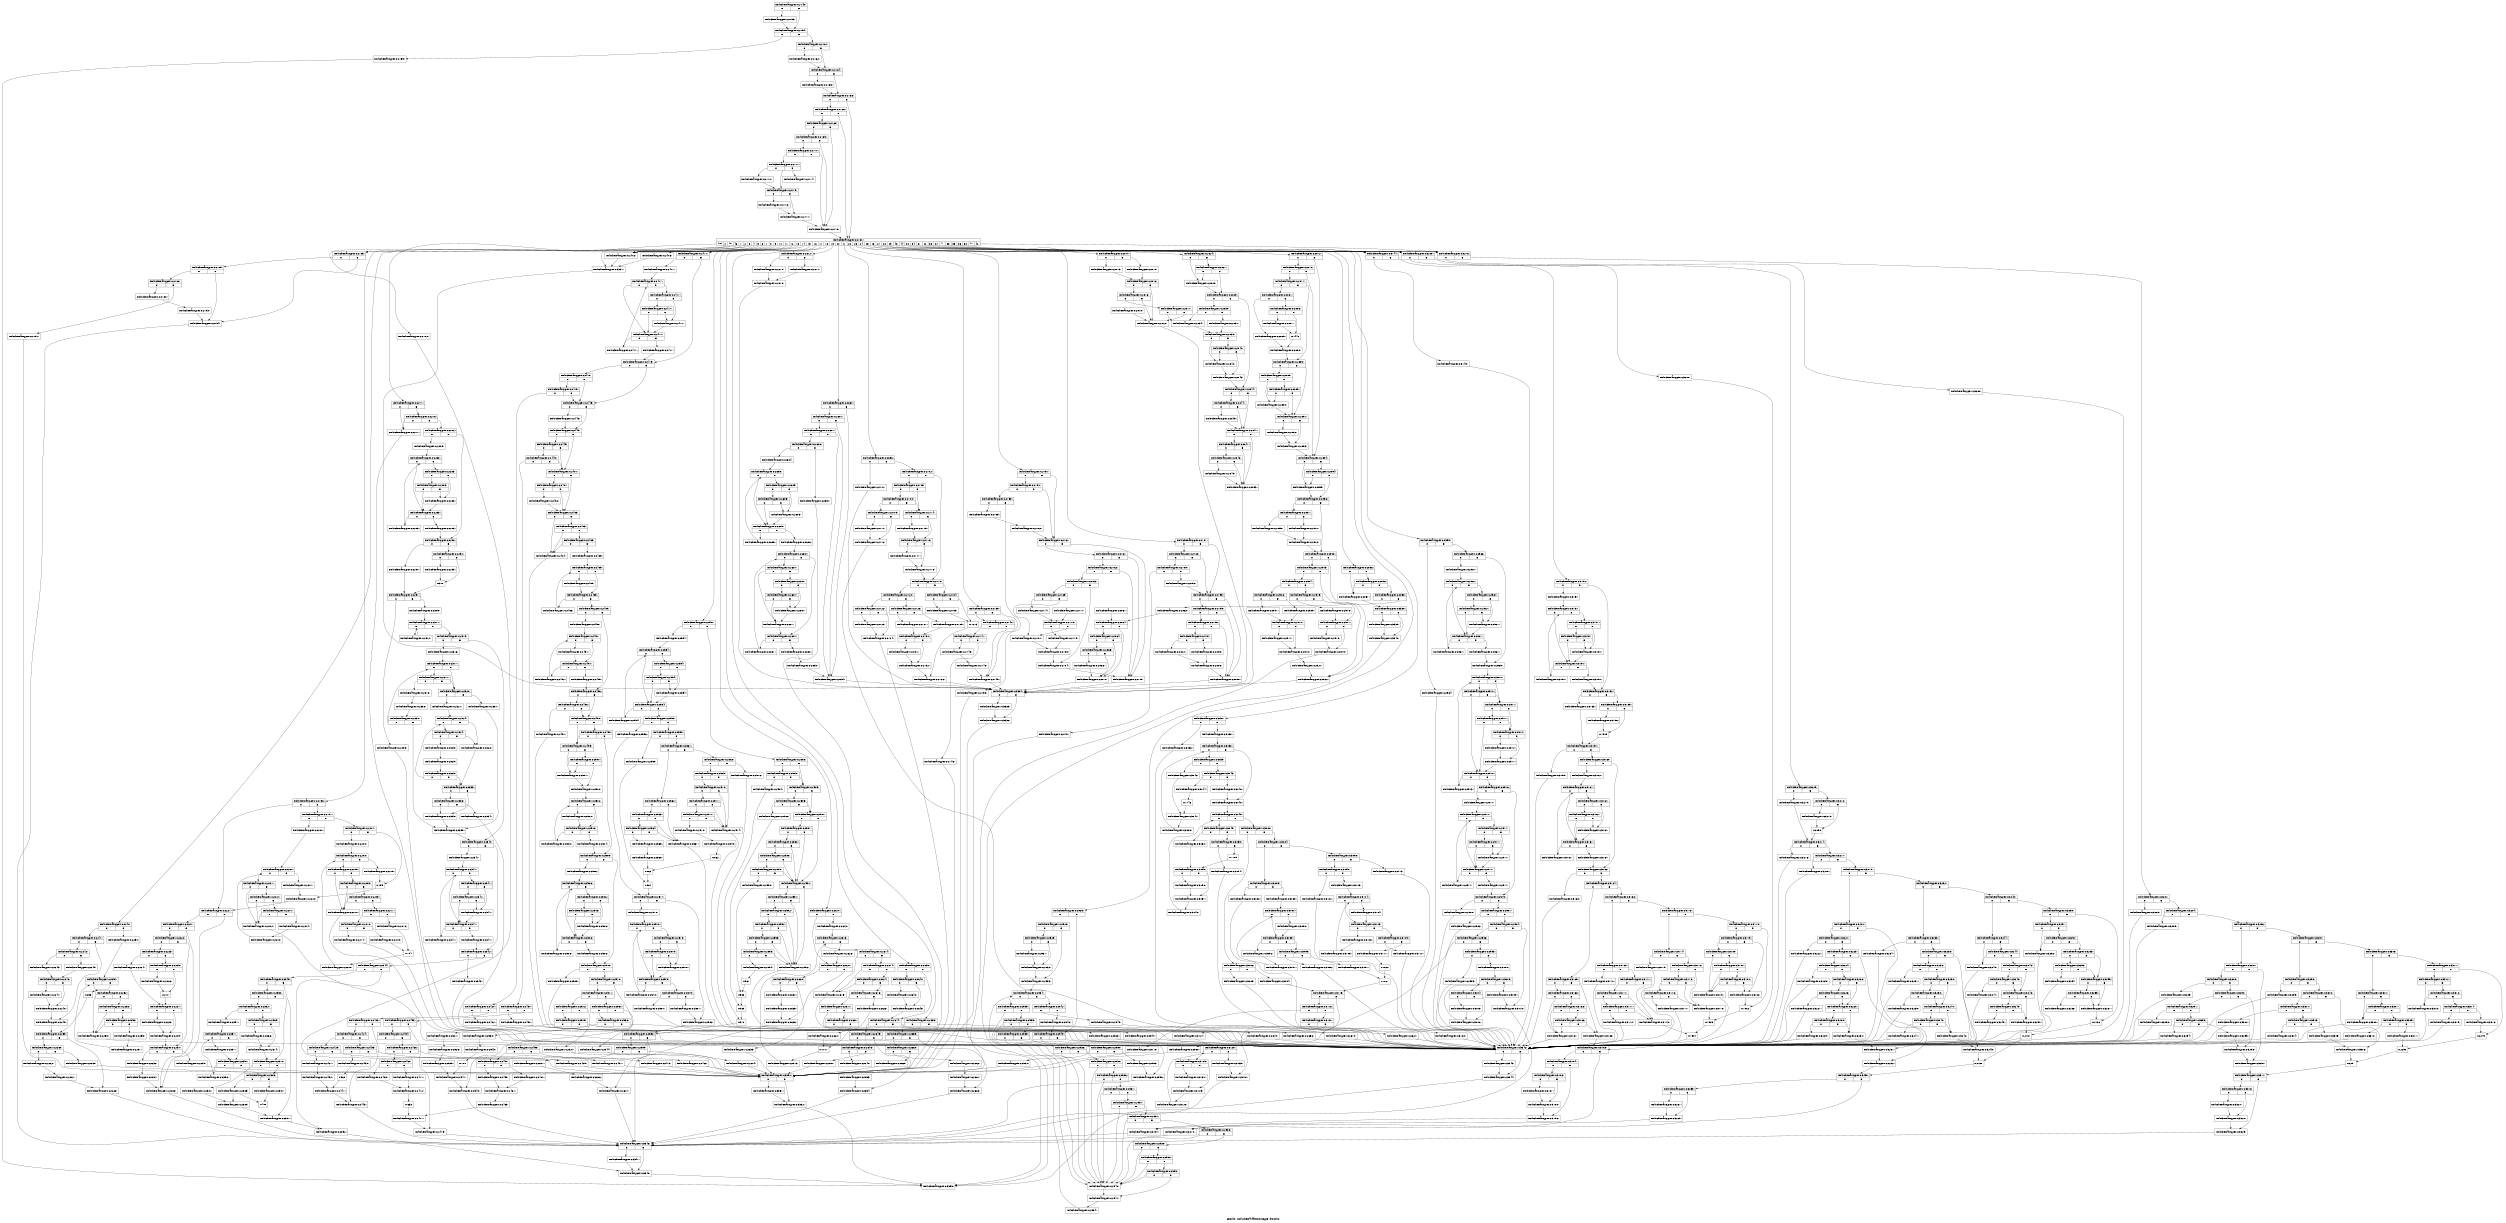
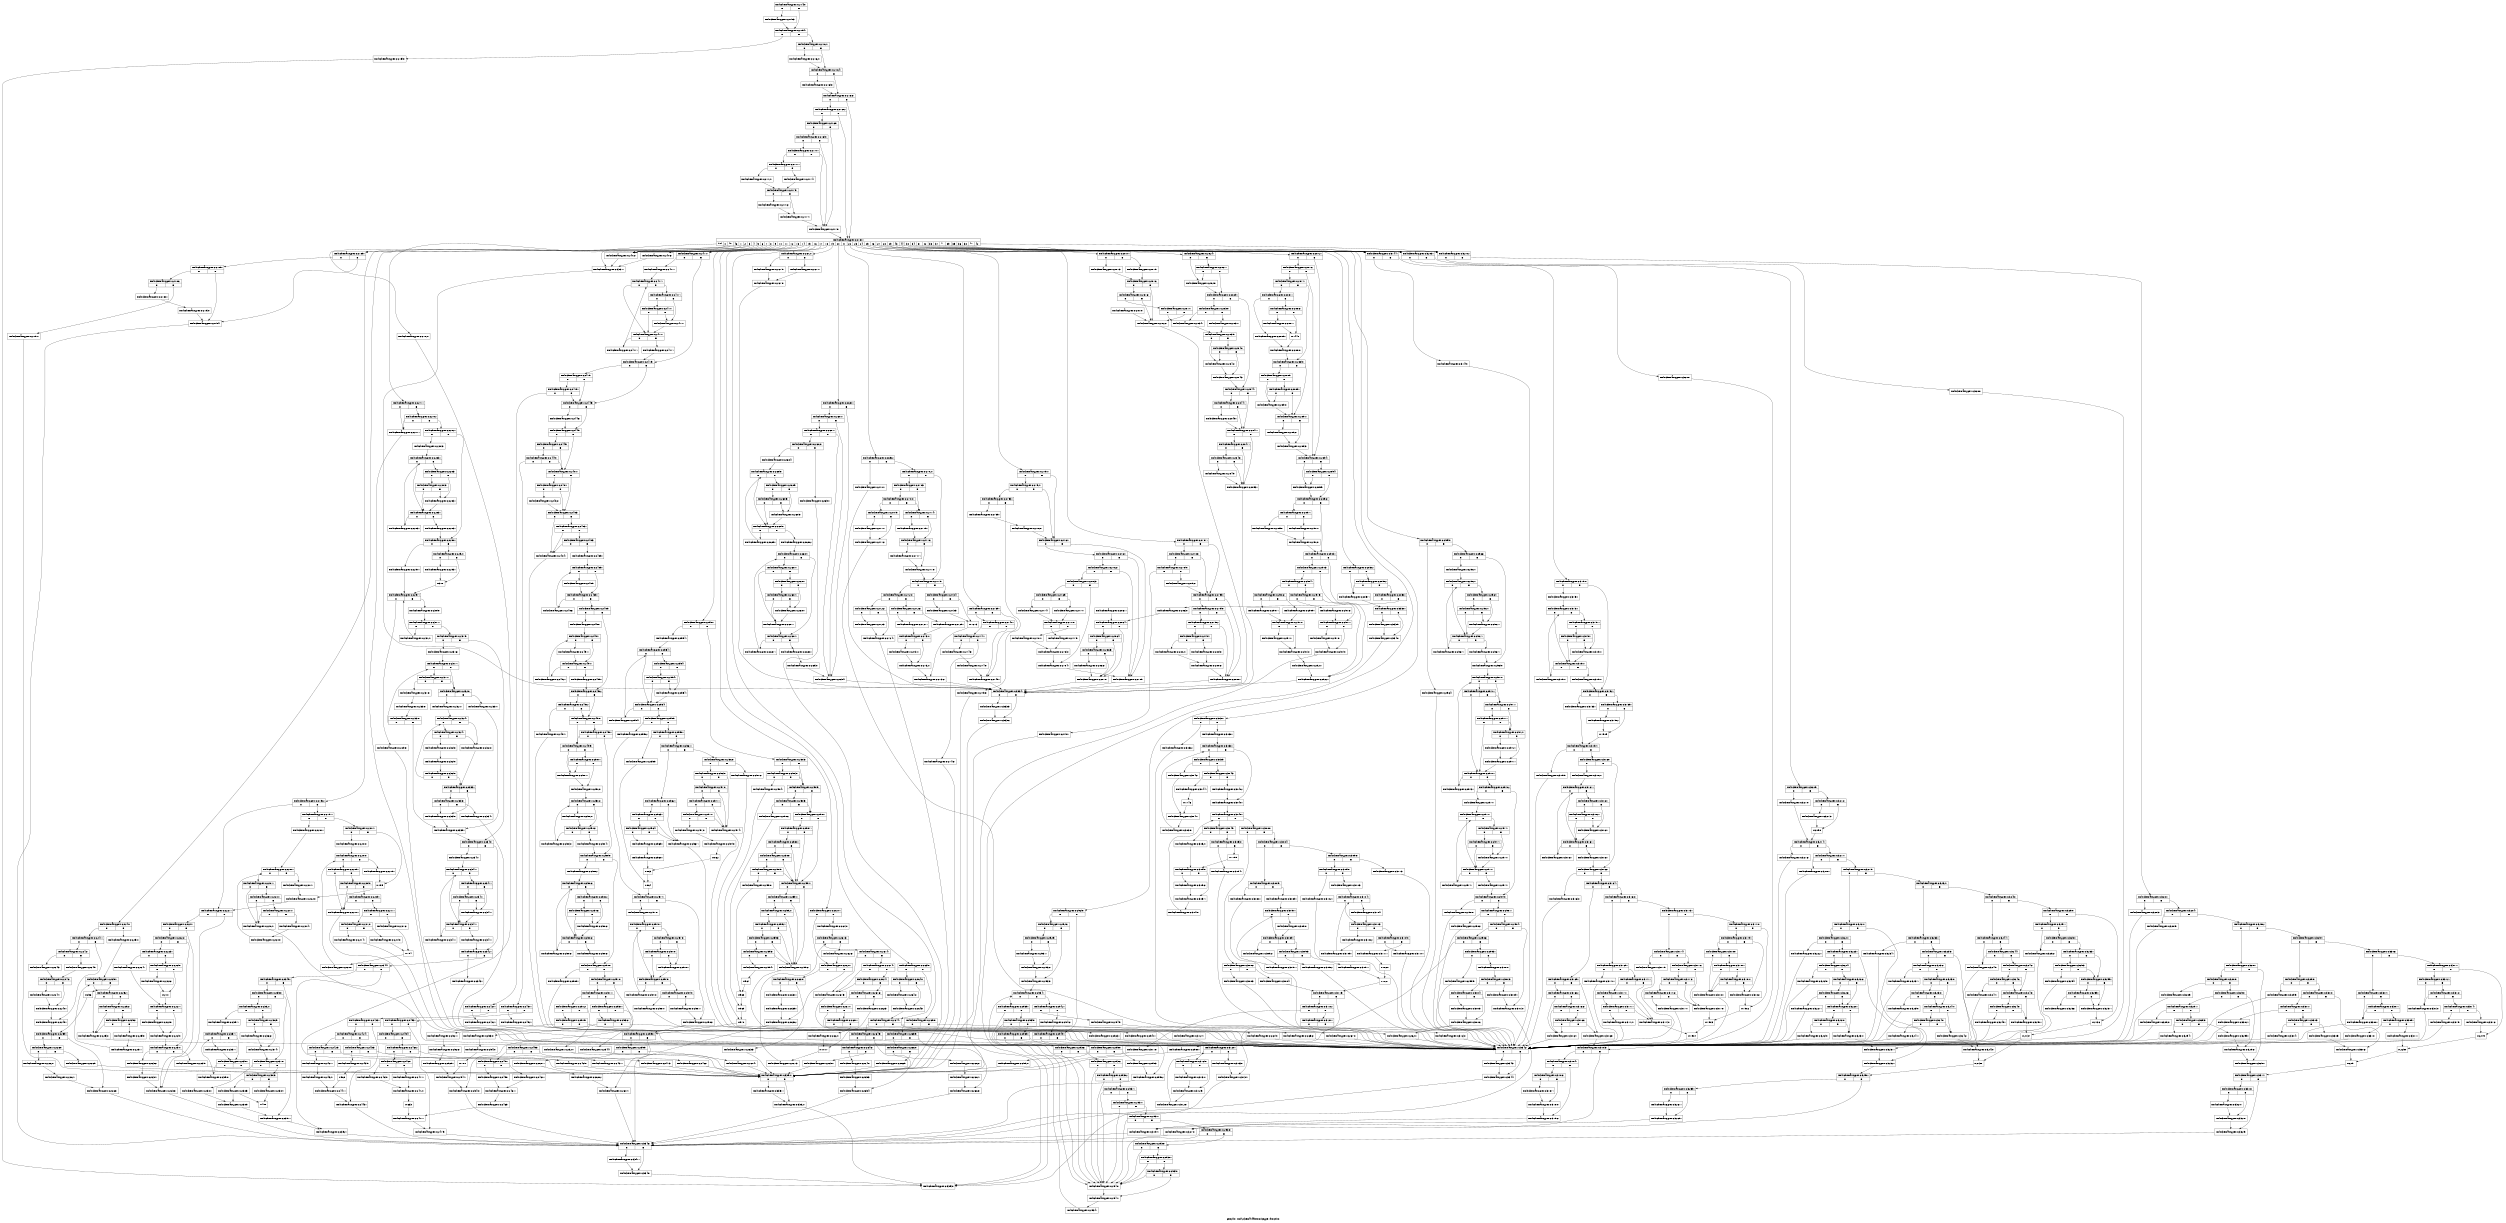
(781, 178) -> (792, 185)
(1019, 605) -> (1070, 602)
(417, 633) -> (404, 620)
none -> (1050, 917)
(1447, 992) -> (1435, 1029)
(1265, 1031) -> none
none -> (855, 1069)
(482, 1152) -> (422, 1139)
